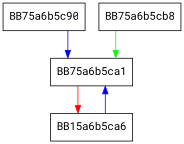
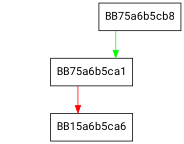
(44, 17) -> none
(105, 104) -> none
